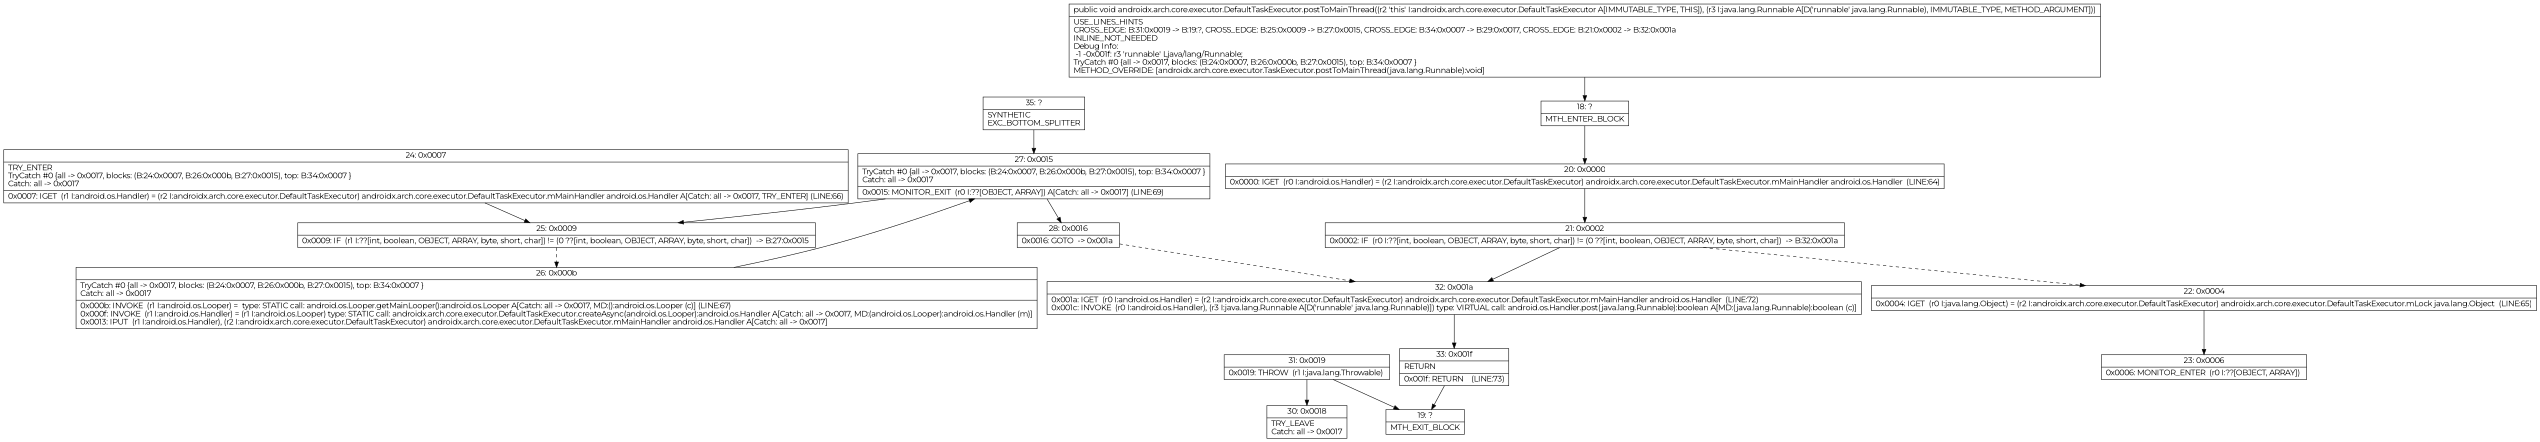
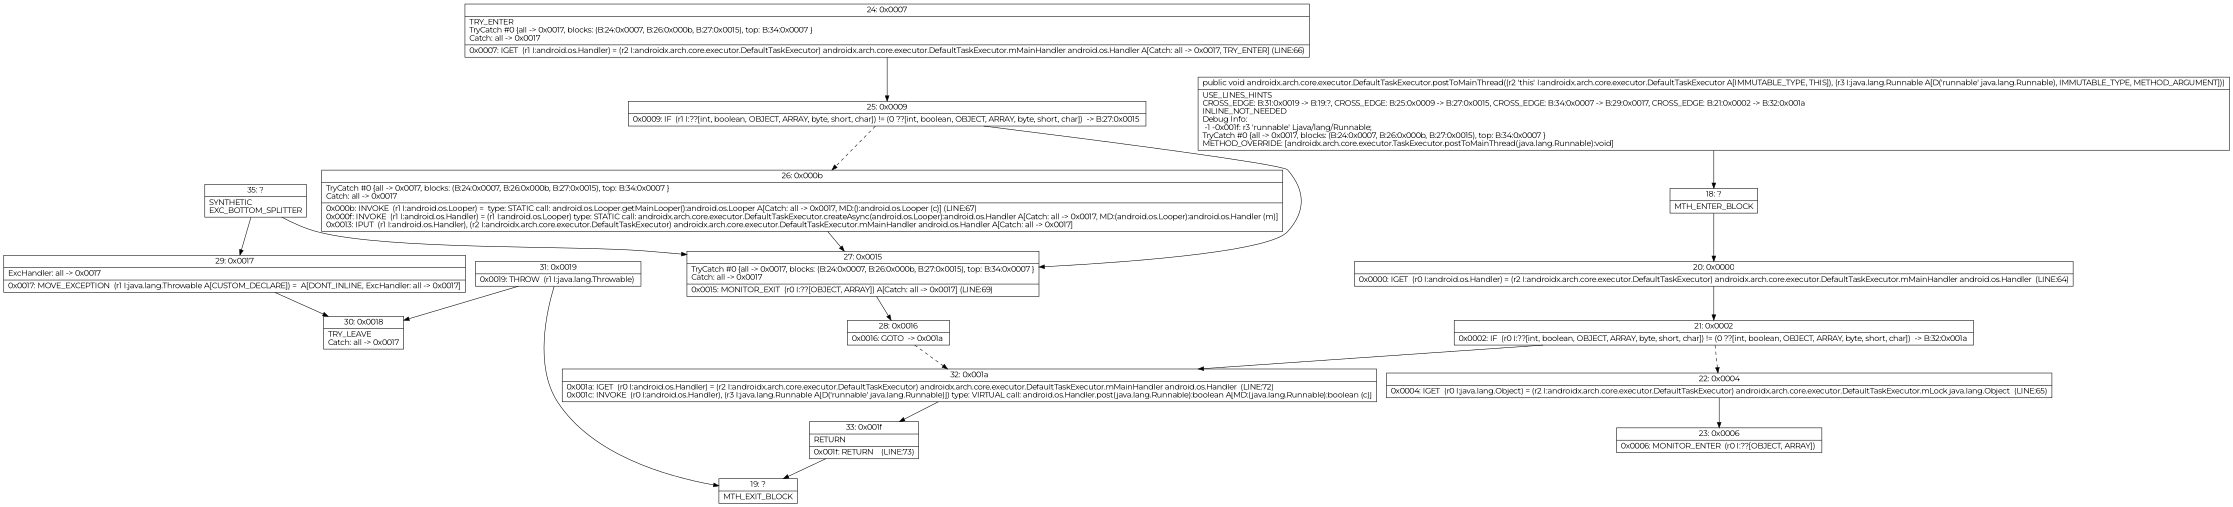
(785, 211) -> (1290, 174)
none -> (235, 274)
